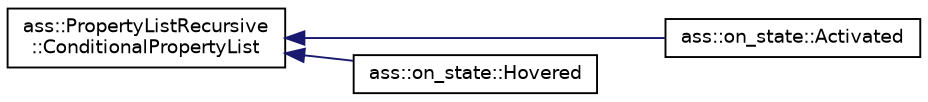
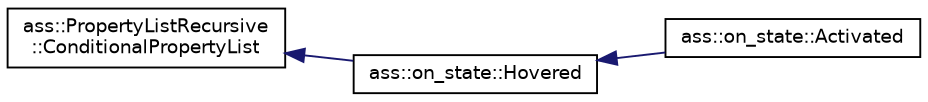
(485, 38) -> (641, 55)
